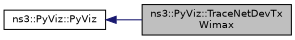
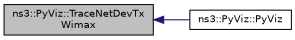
(129, 20) -> (177, 20)
